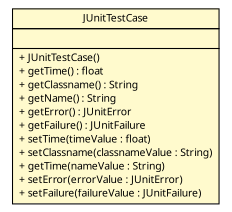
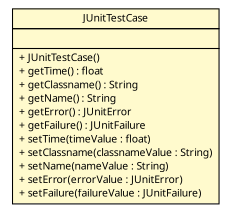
(92, 166) -> (94, 166)
